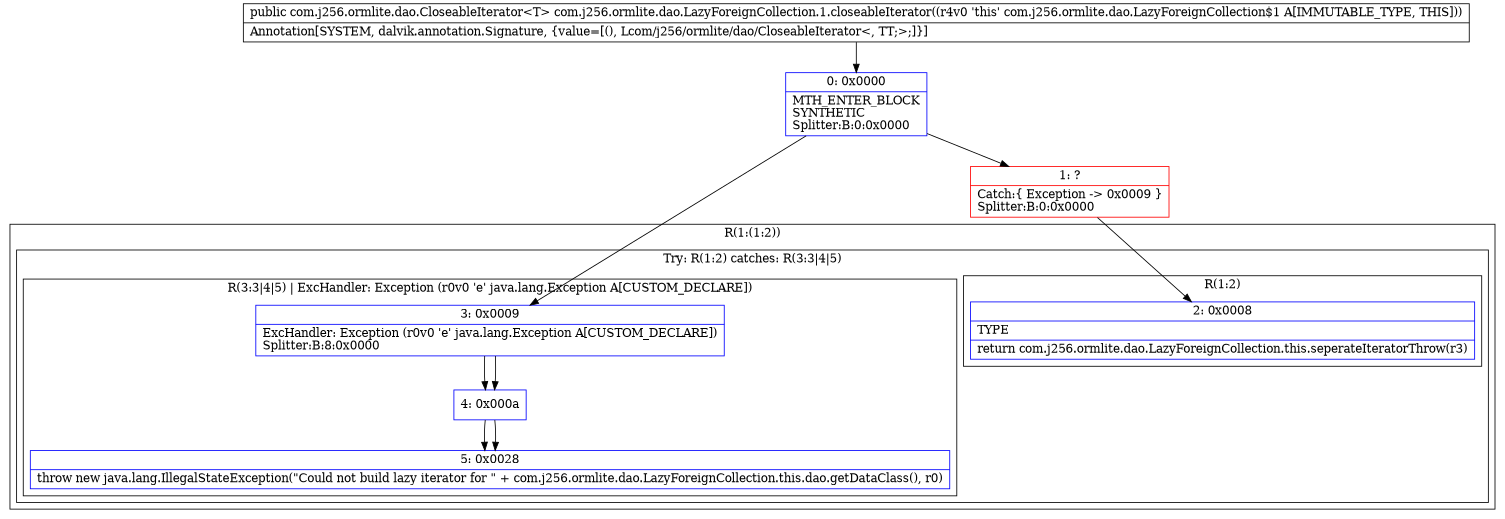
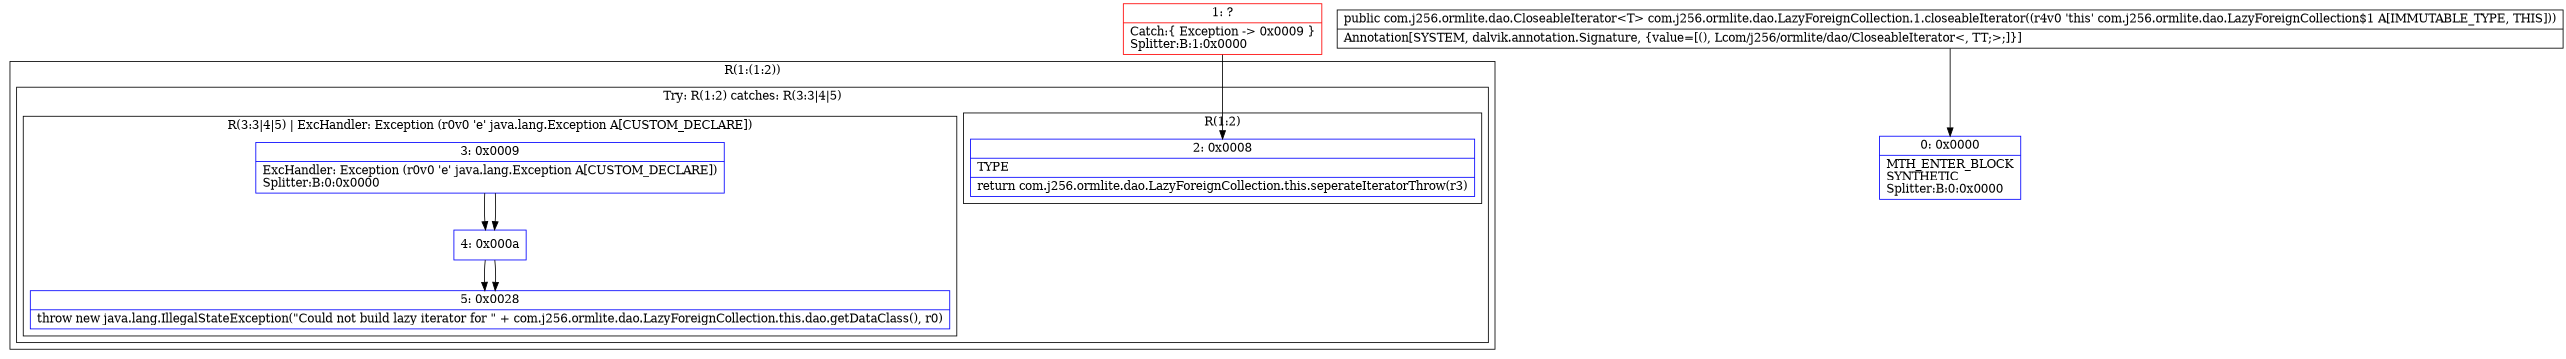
(964, 148) -> none
(1036, 207) -> (1189, 44)
(672, 218) -> none
(321, 346) -> (321, 183)
